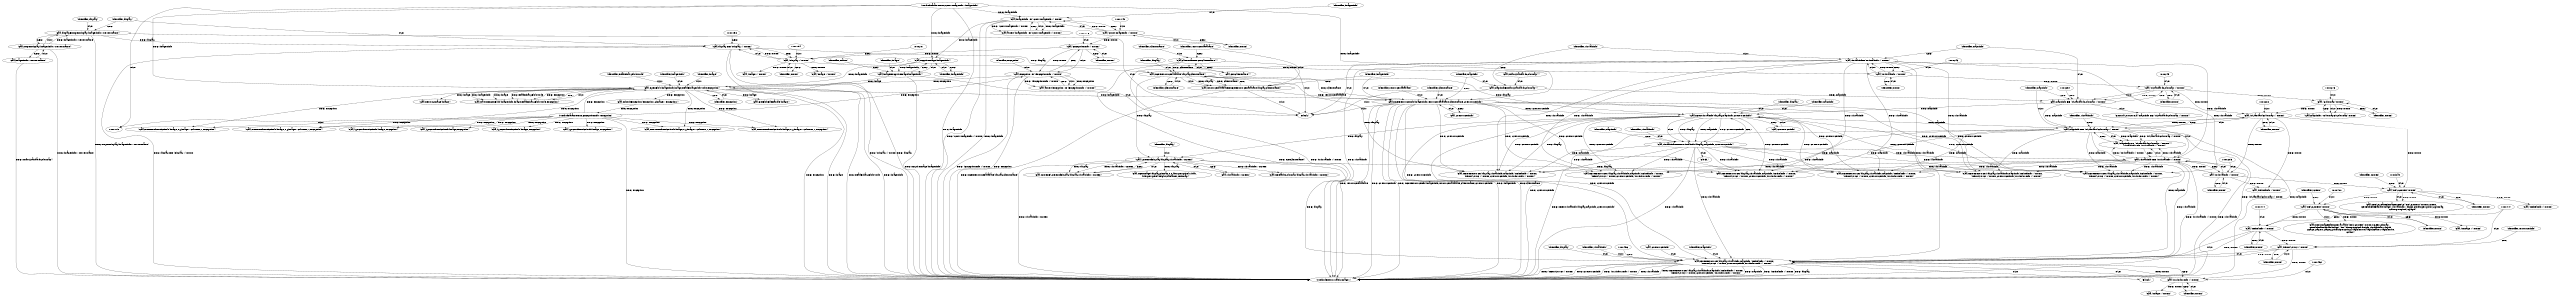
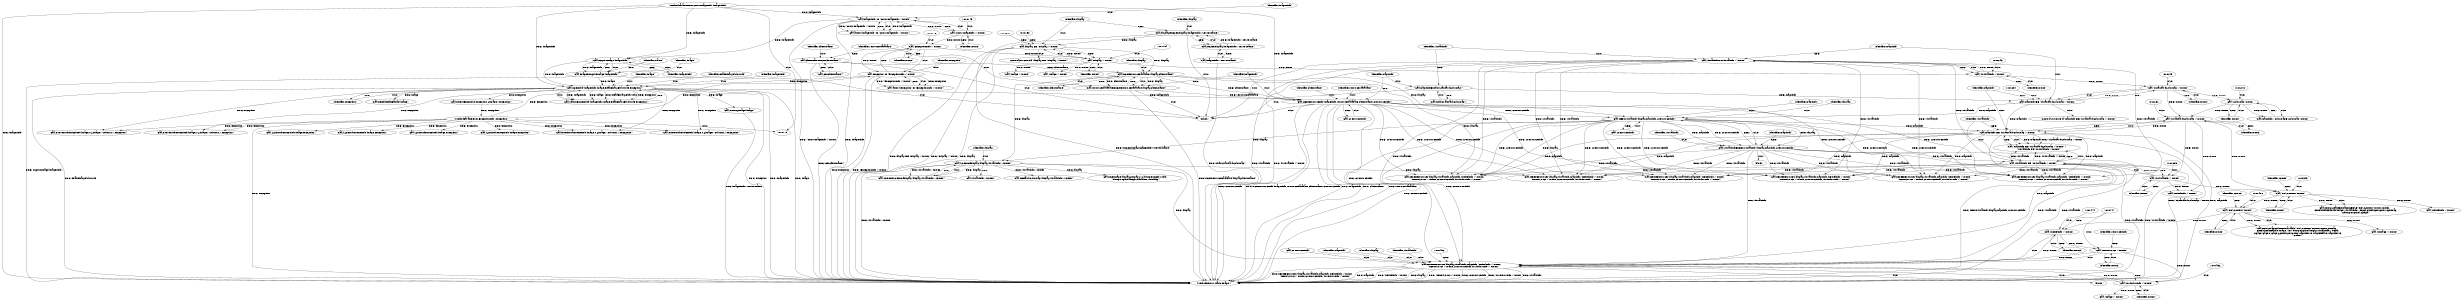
(857, 54) -> (1019, 40)
none -> (1039, 60)
none -> (1445, 94)
(1199, 169) -> none
(571, 278) -> (760, 277)
